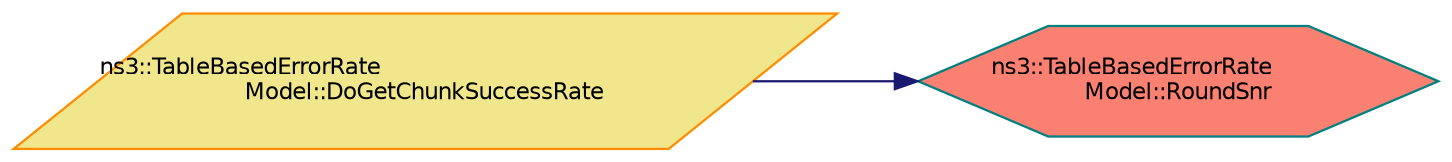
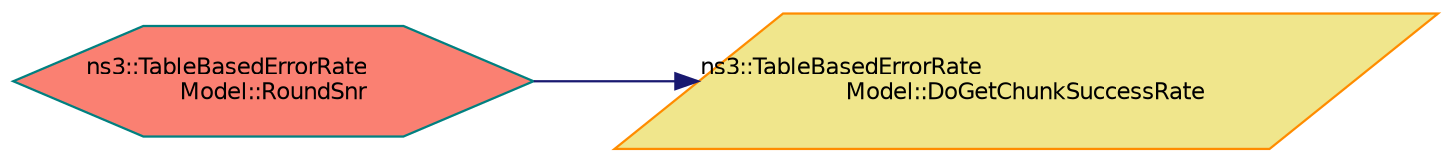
(824, 81) -> (605, 81)
